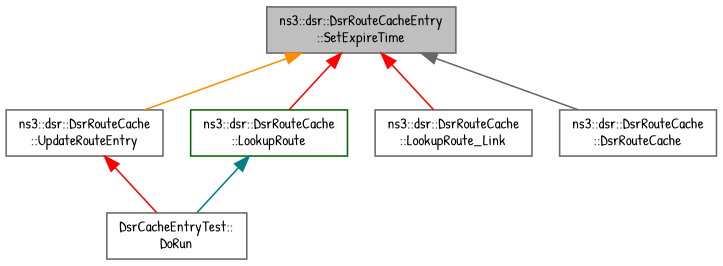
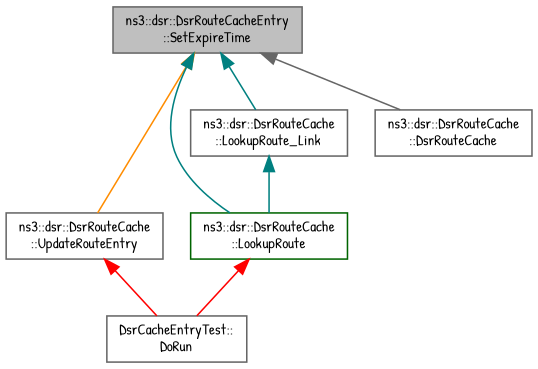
(310, 87) -> (174, 150)
(413, 87) -> (242, 88)
(218, 190) -> (218, 293)
none -> (269, 192)
